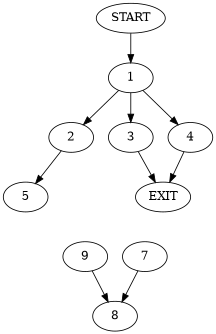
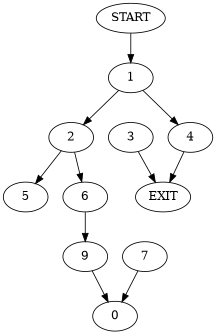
(131, 104) -> none
none -> (85, 197)
(115, 316) -> (115, 316)
